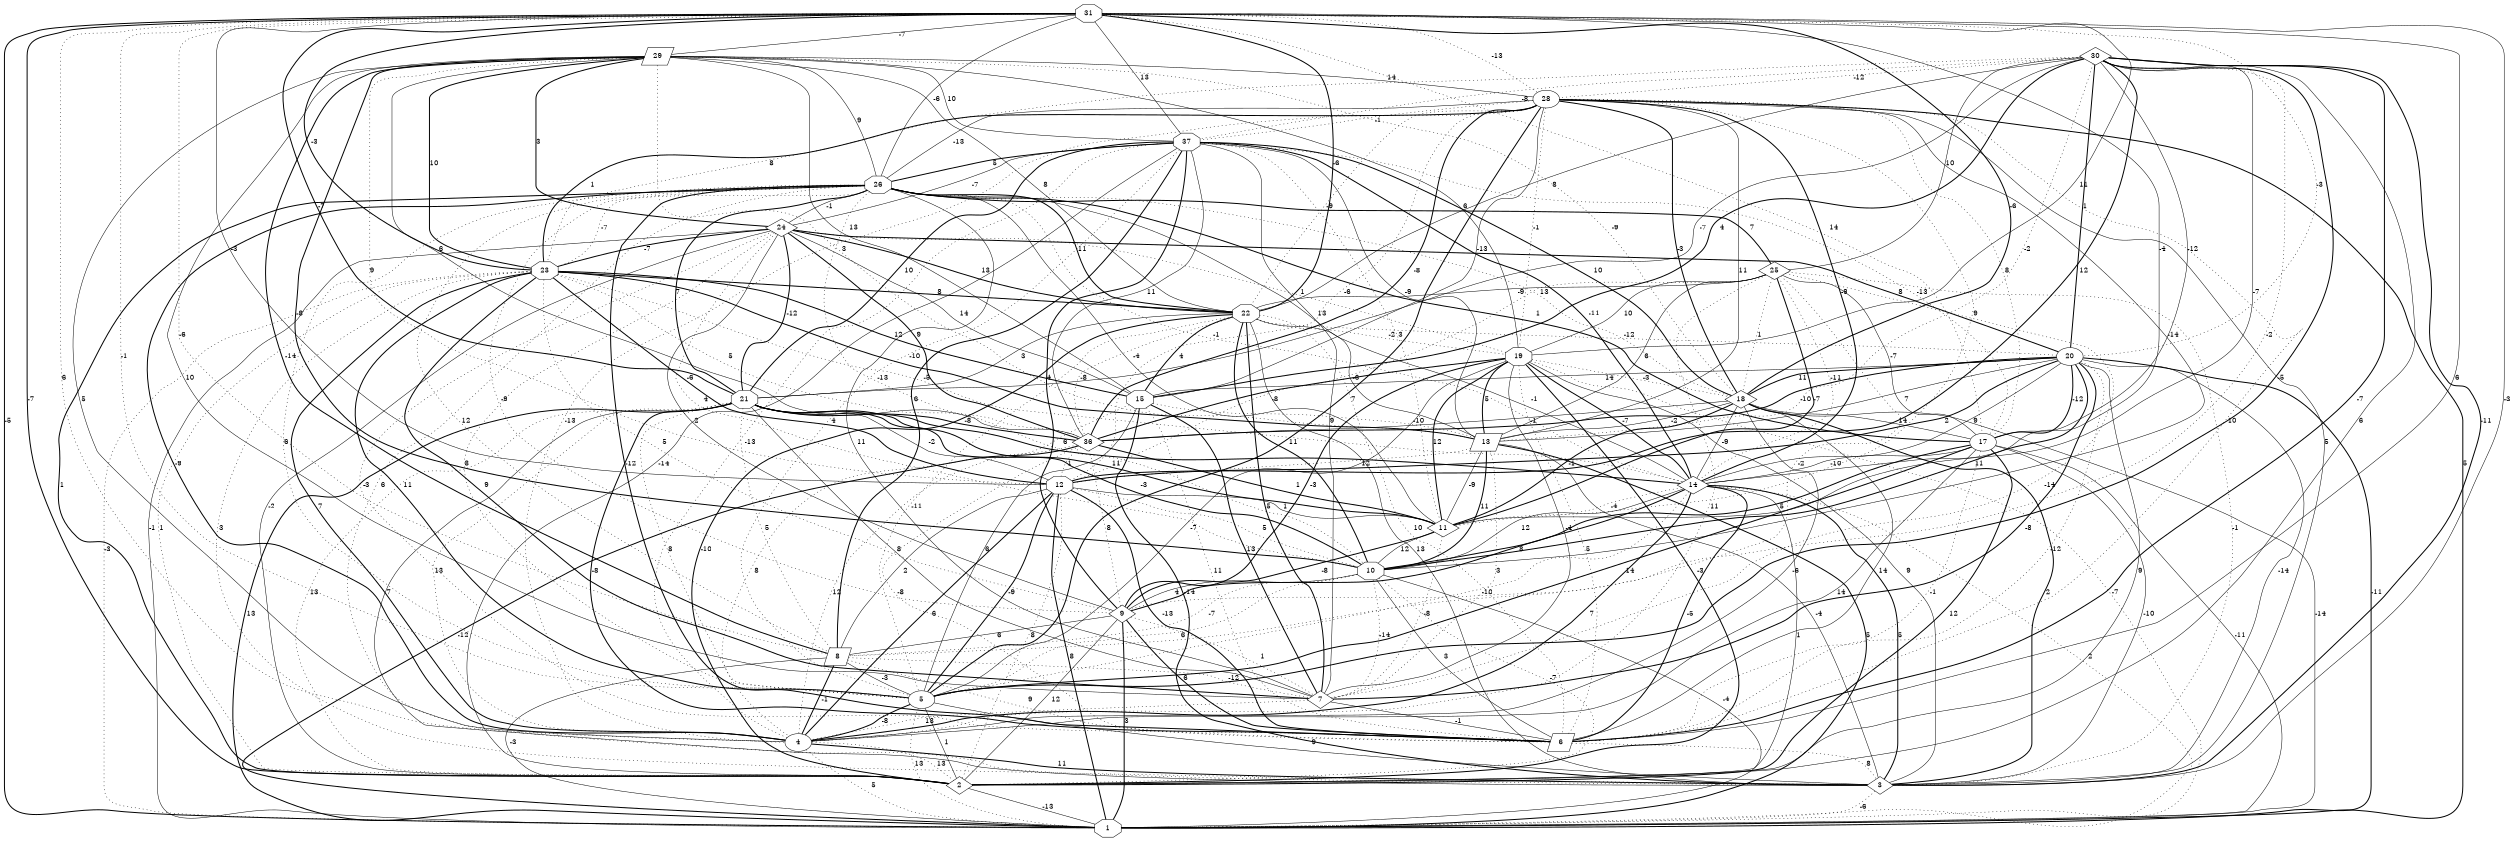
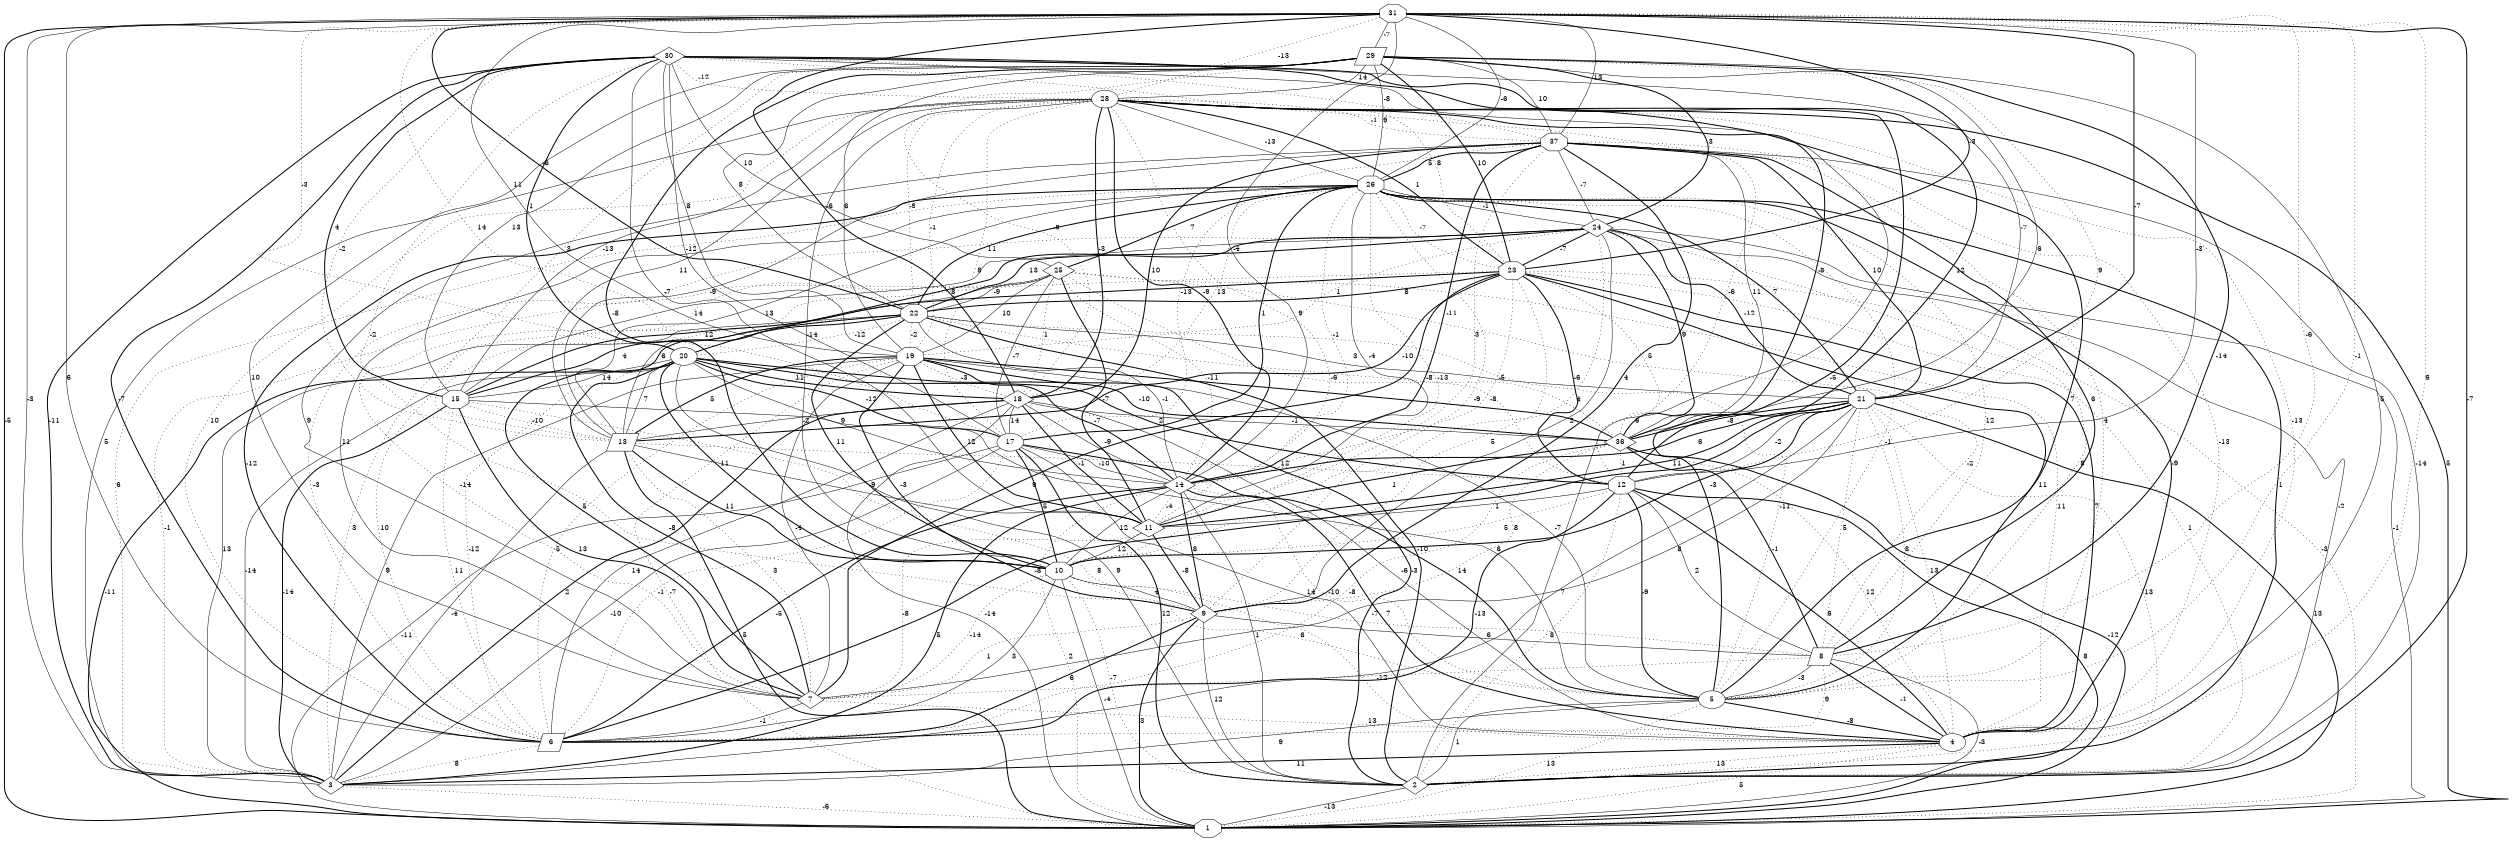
(1658, 144) -> (707, 266)
(286, 442) -> (1888, 442)
none -> (1750, 515)
